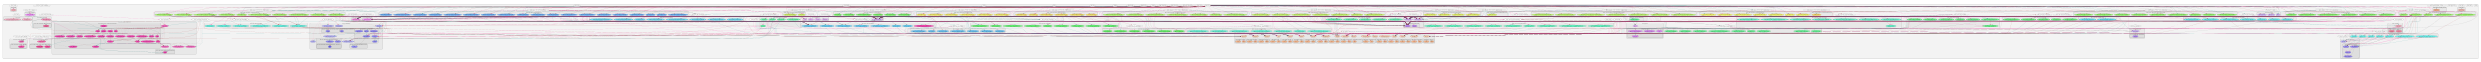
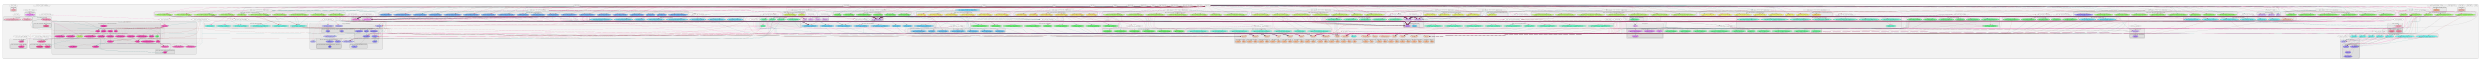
(968, 10) -> (968, 10)
(2084, 15) -> (2084, 15)
(2287, 19) -> (2287, 19)
(924, 26) -> (924, 26)
(1414, 26) -> (1414, 26)
none -> (1782, 31)
(80, 36) -> (80, 36)
(157, 36) -> (157, 36)
(1354, 36) -> (1354, 36)
